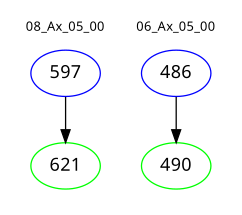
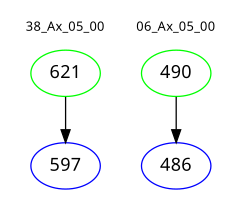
(66, 28) -> (66, 28)
(66, 113) -> (66, 113)
(176, 113) -> (176, 113)
